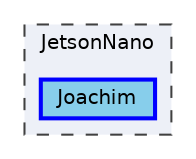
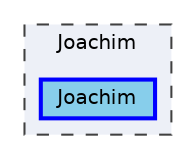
(98, 44) -> (98, 44)
